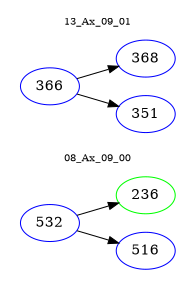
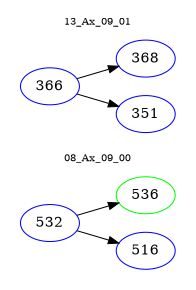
(146, 195) -> (146, 195)
